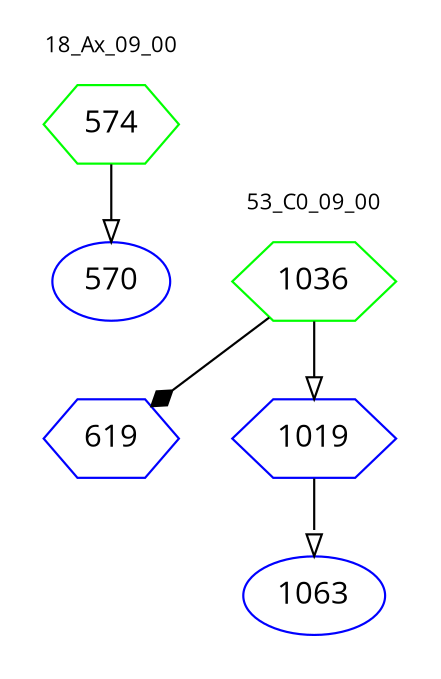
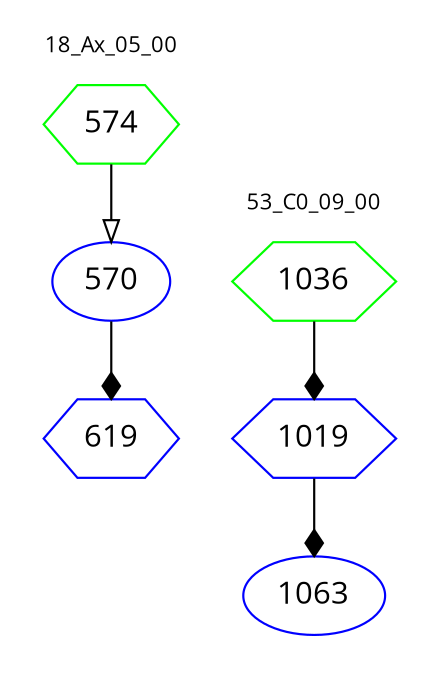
(111, 47) -> (111, 47)
(228, 348) -> (111, 347)
(314, 349) -> (314, 349)
(314, 504) -> (314, 504)
